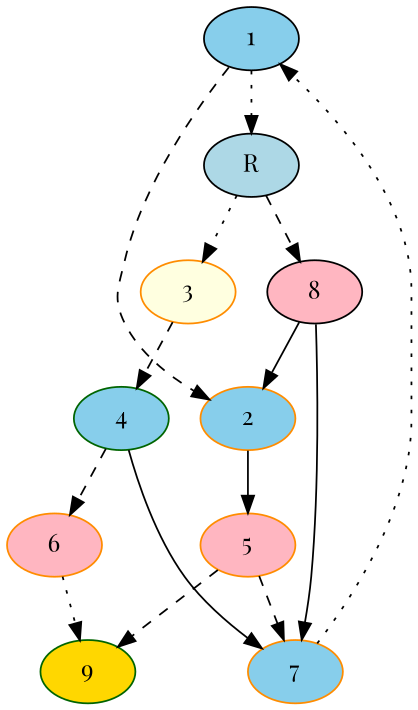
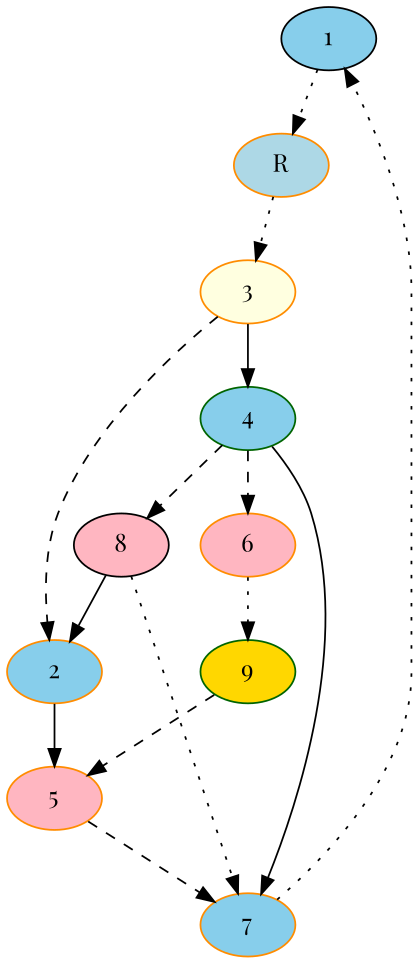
(251, 165) -> (281, 165)
(279, 221) -> (191, 475)
(133, 232) -> (92, 449)
(159, 347) -> (248, 347)
(317, 474) -> (184, 734)
(175, 603) -> (159, 730)
